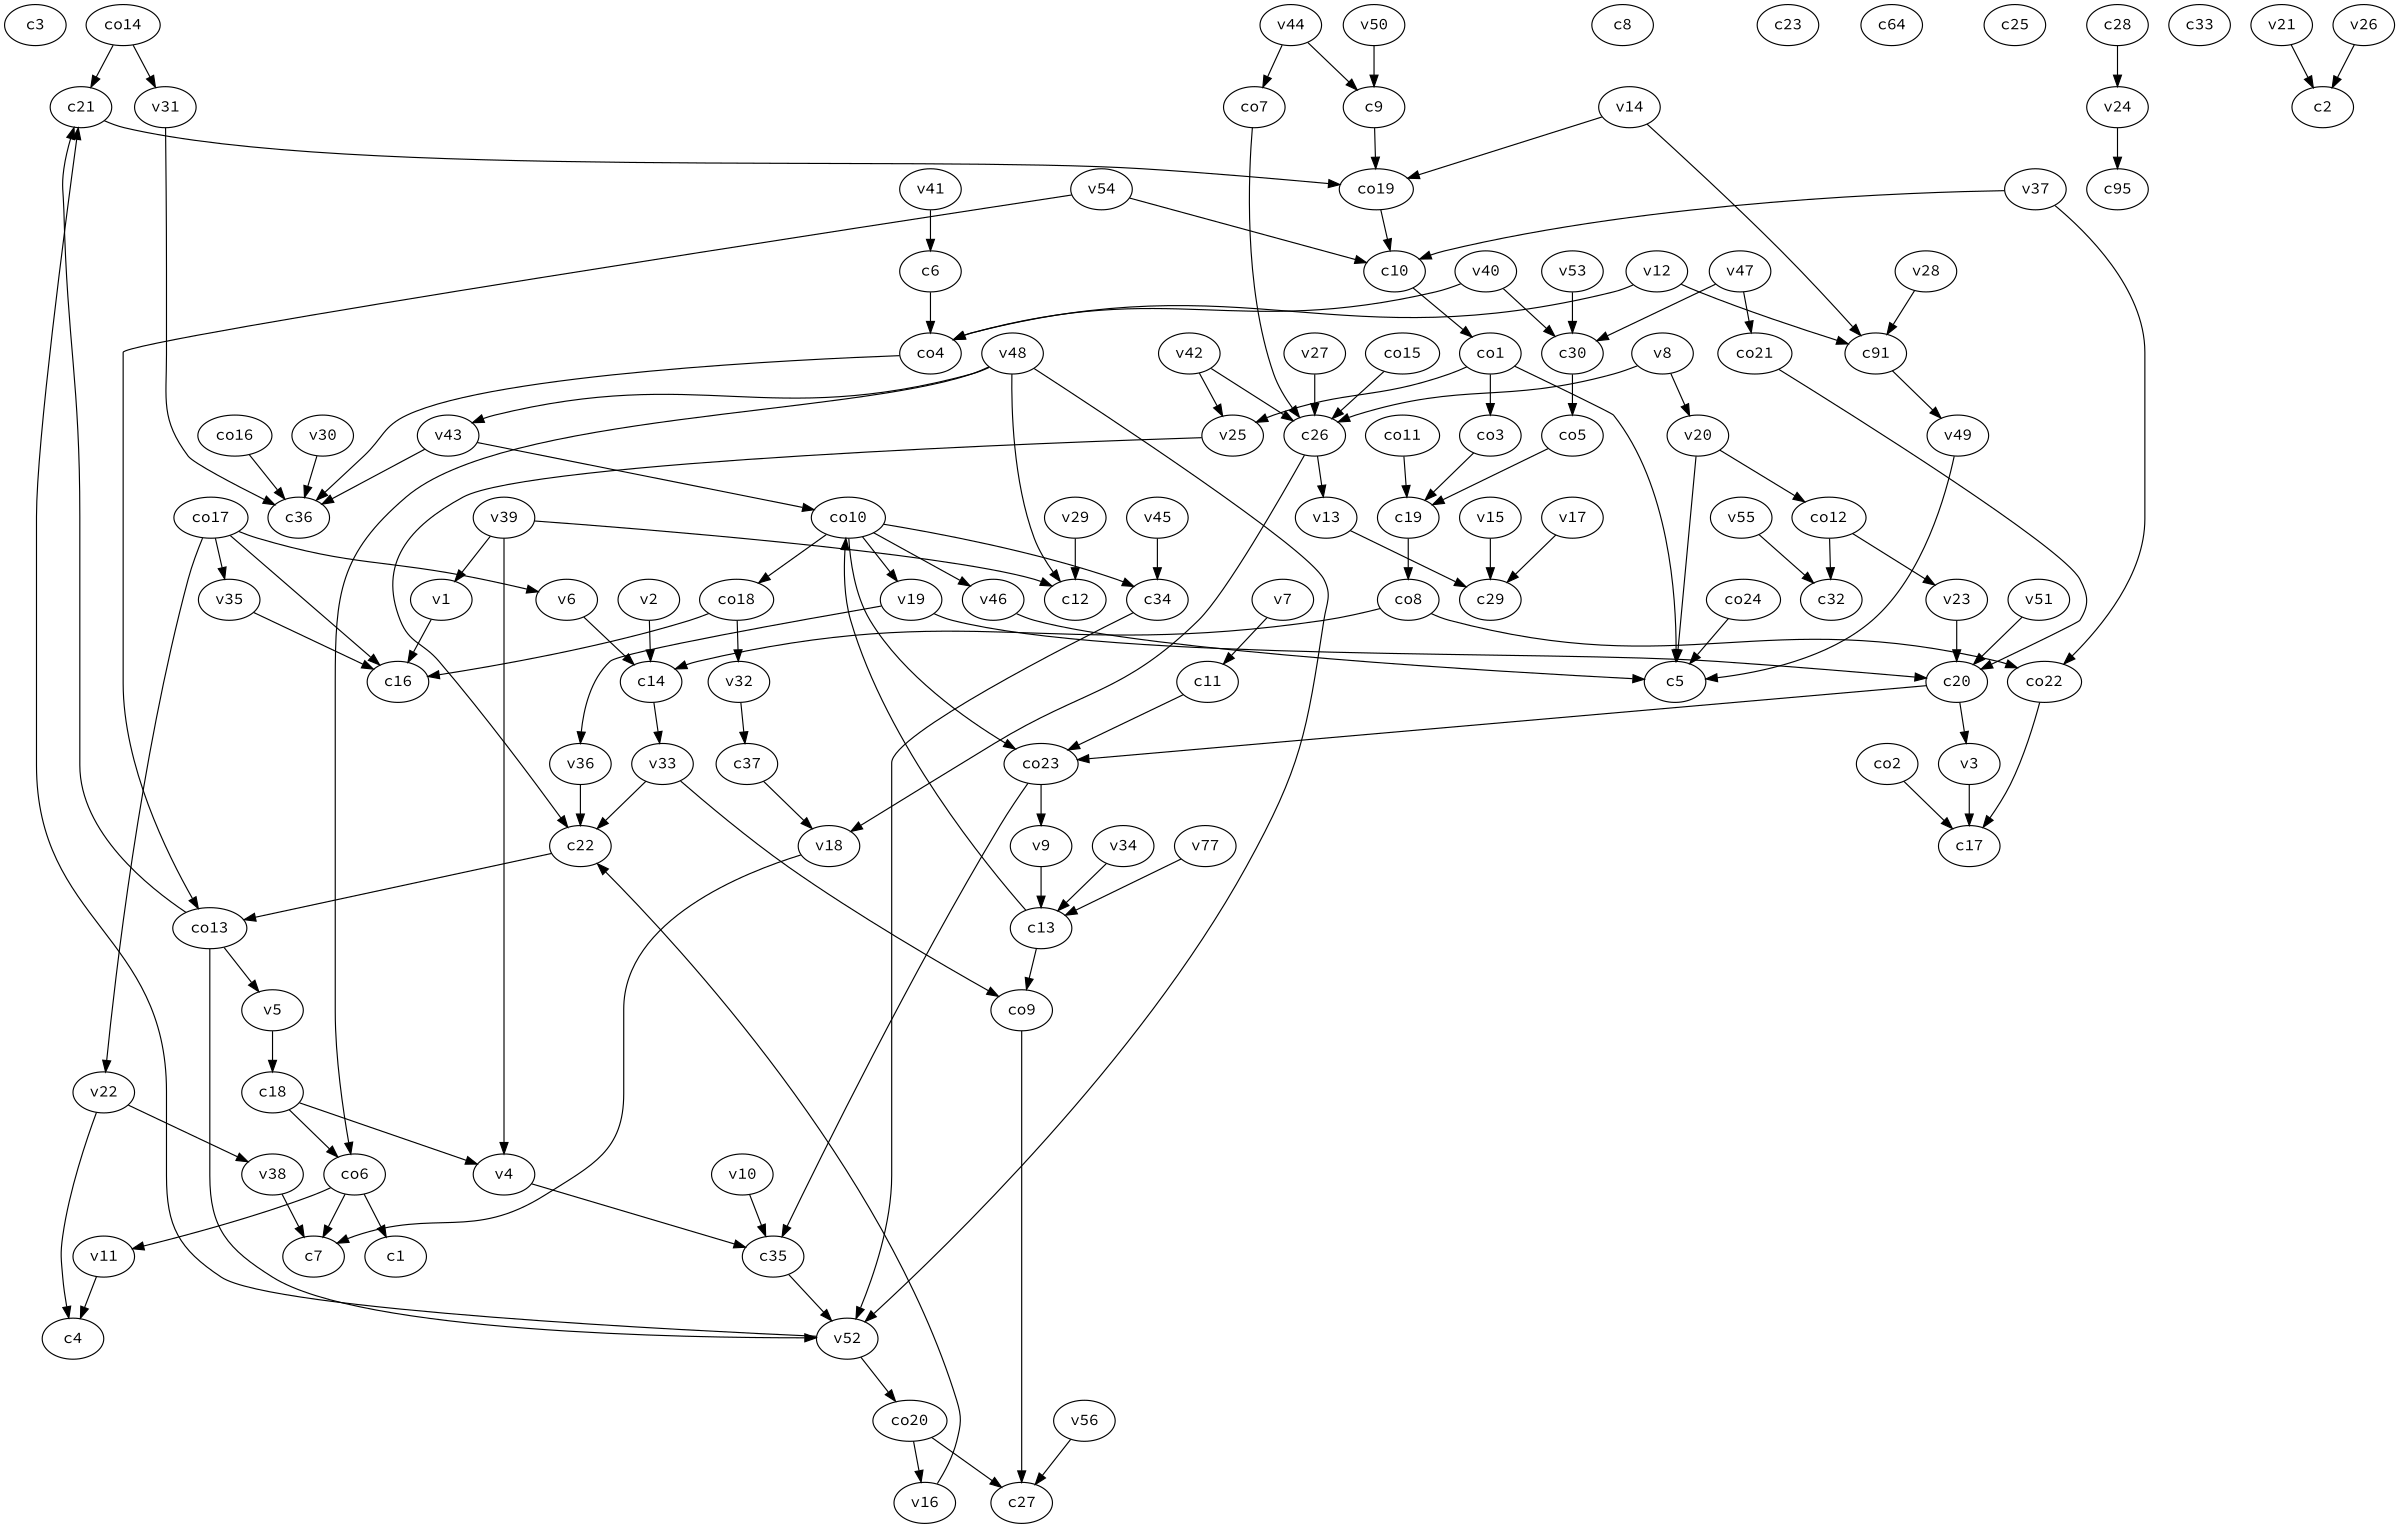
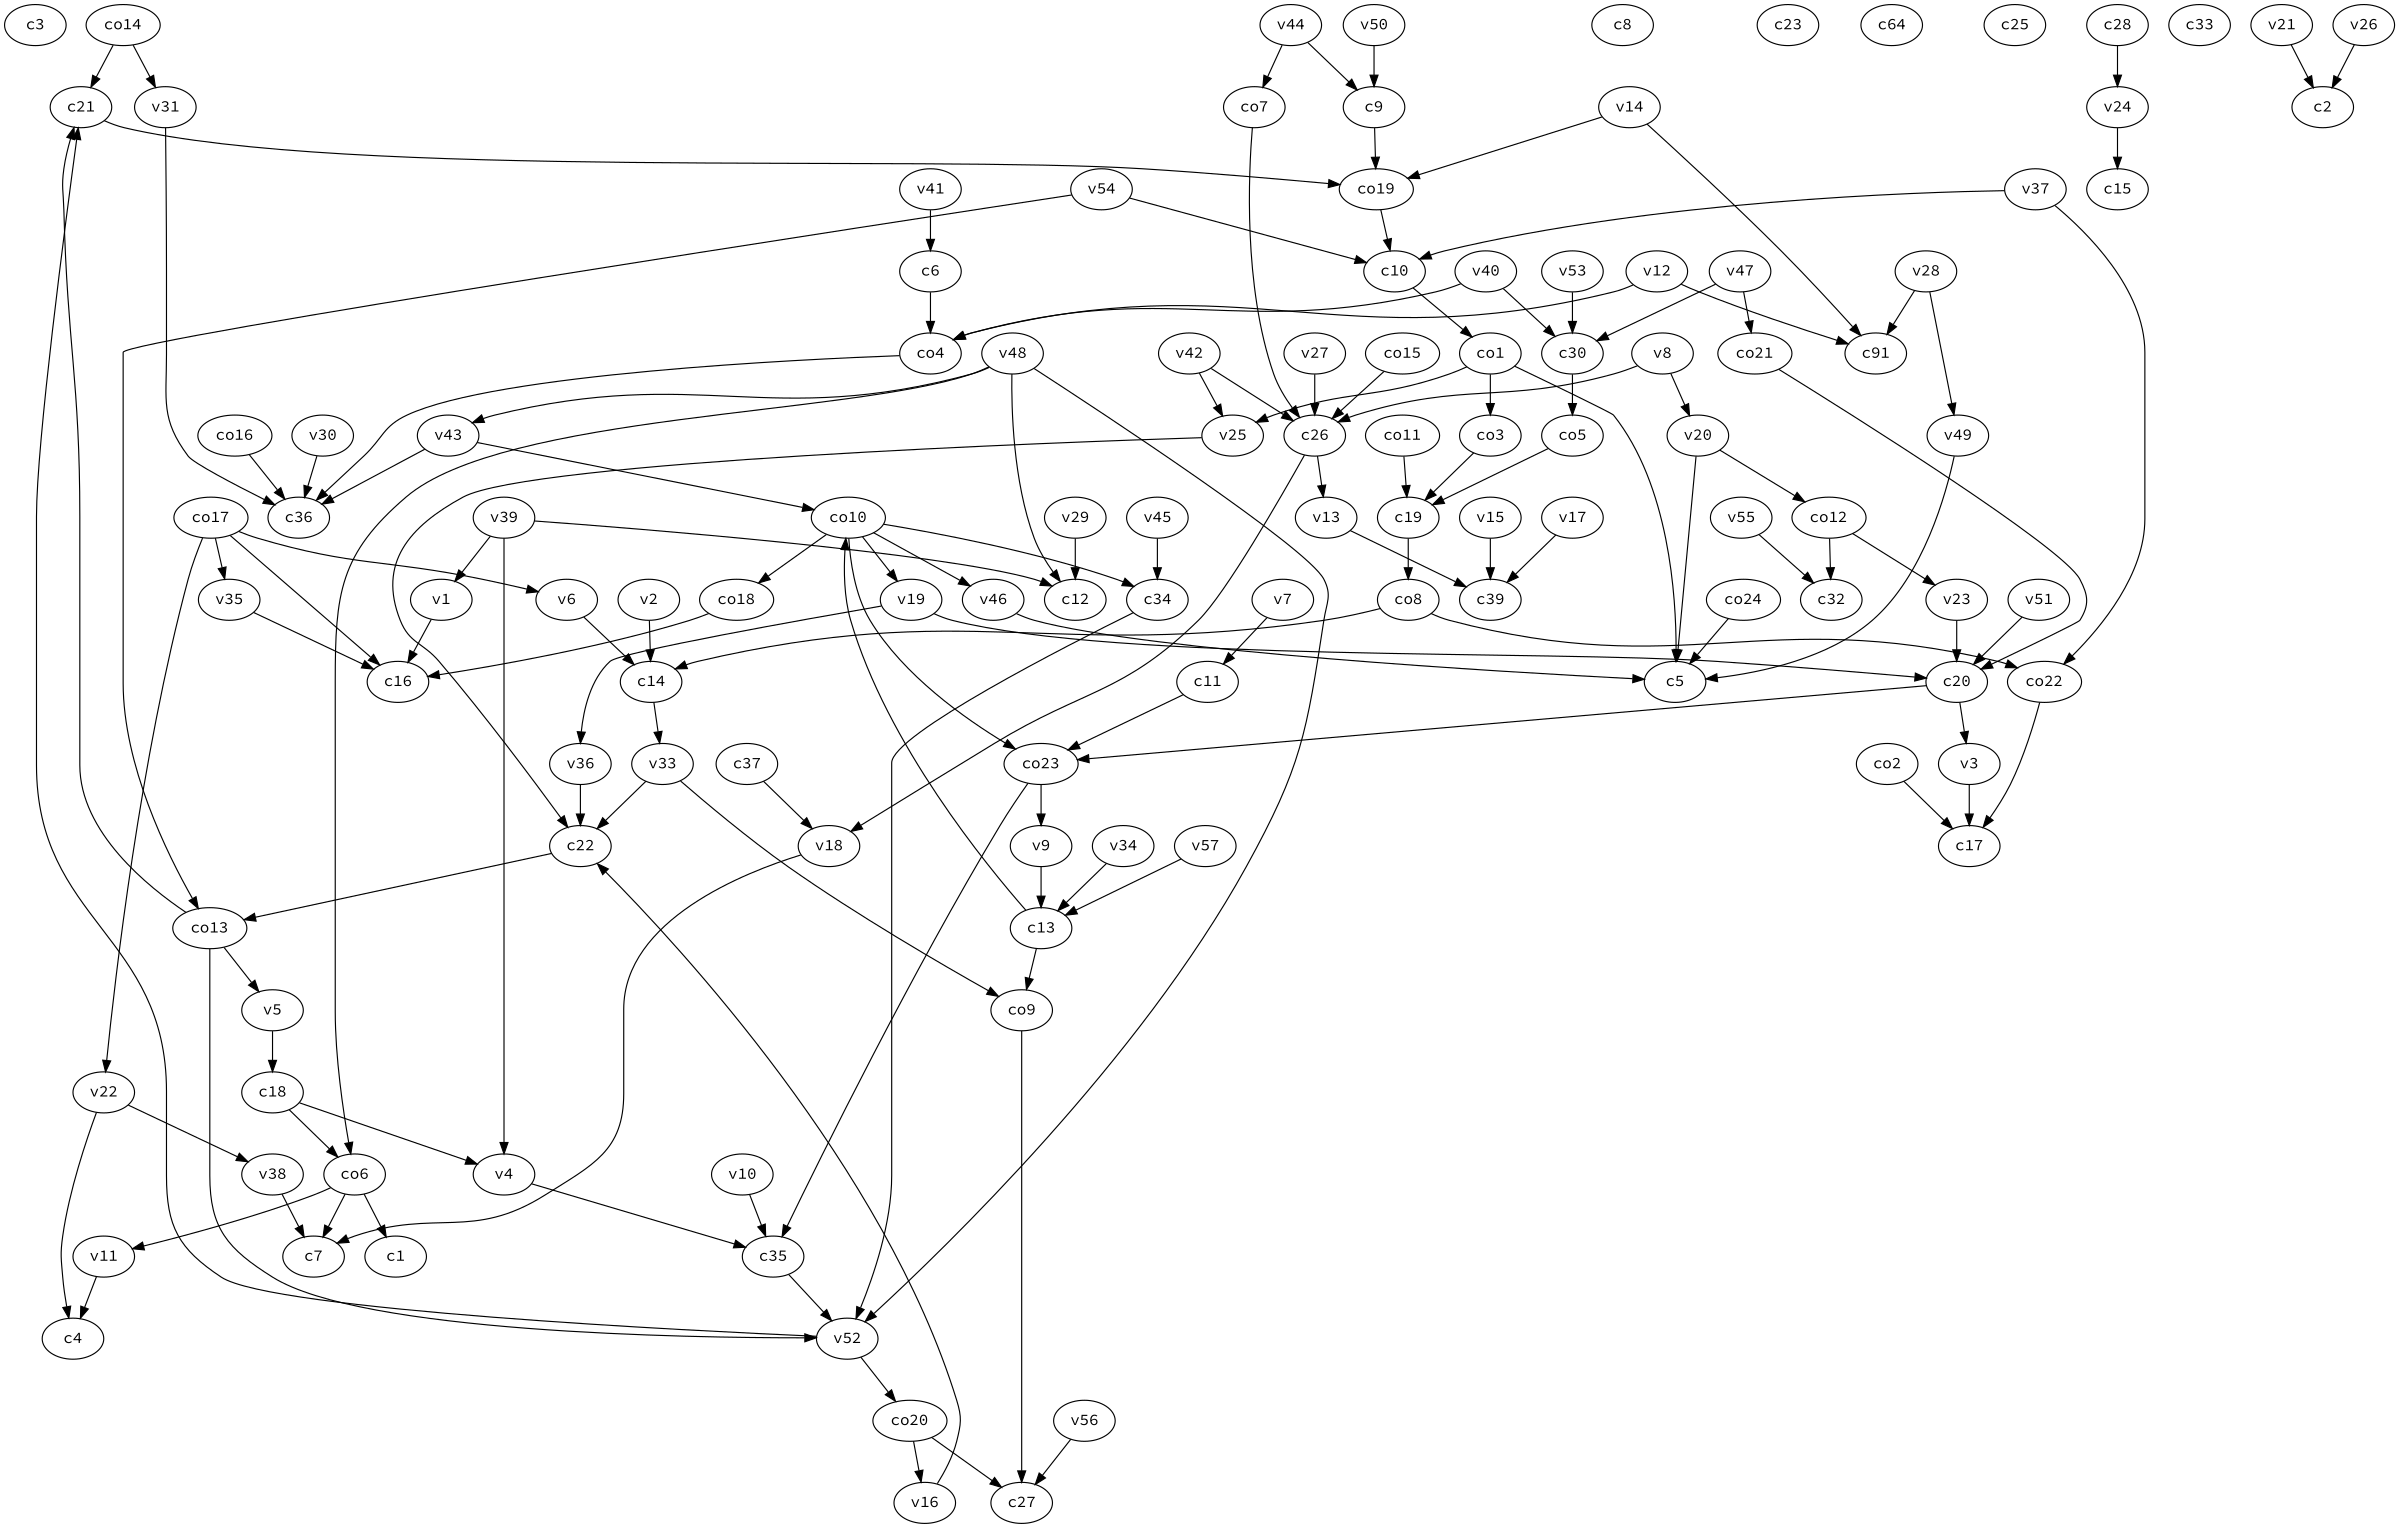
(2117, 189) -> (2117, 189)
(1913, 390) -> (1941, 348)
(1490, 600) -> (1490, 600)
(739, 682) -> none
(1205, 846) -> (1205, 846)
